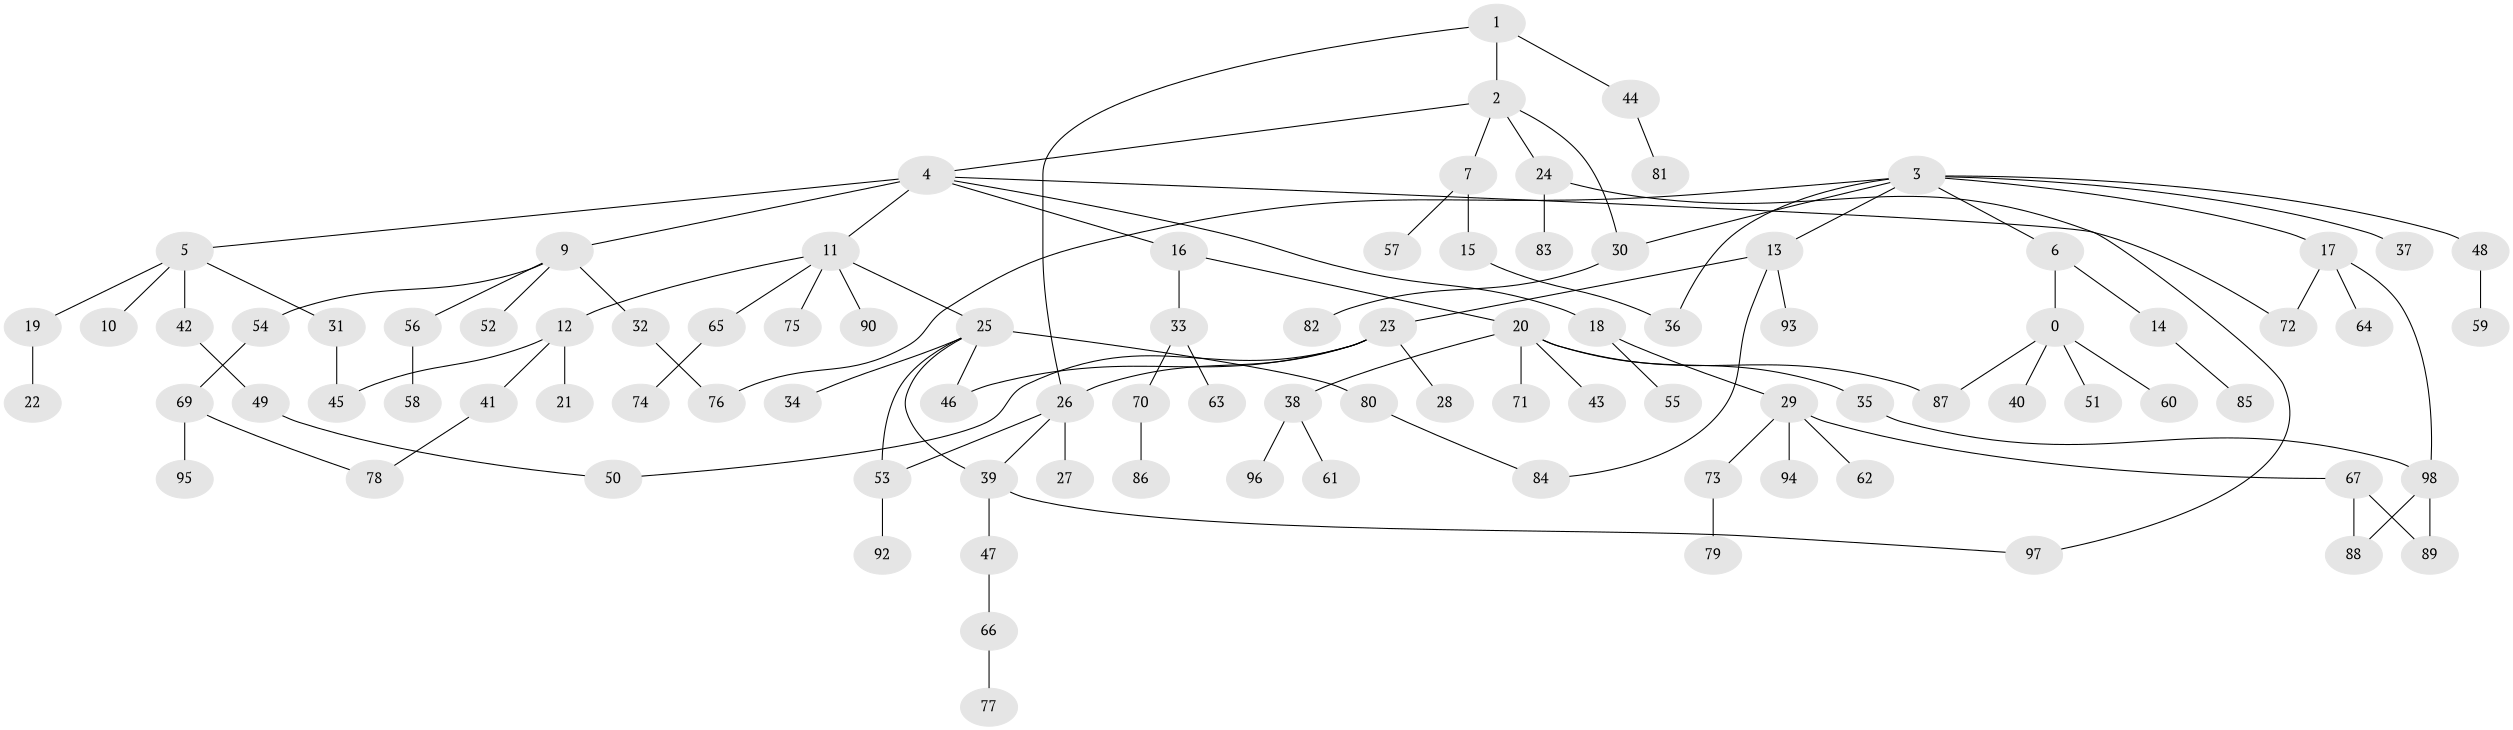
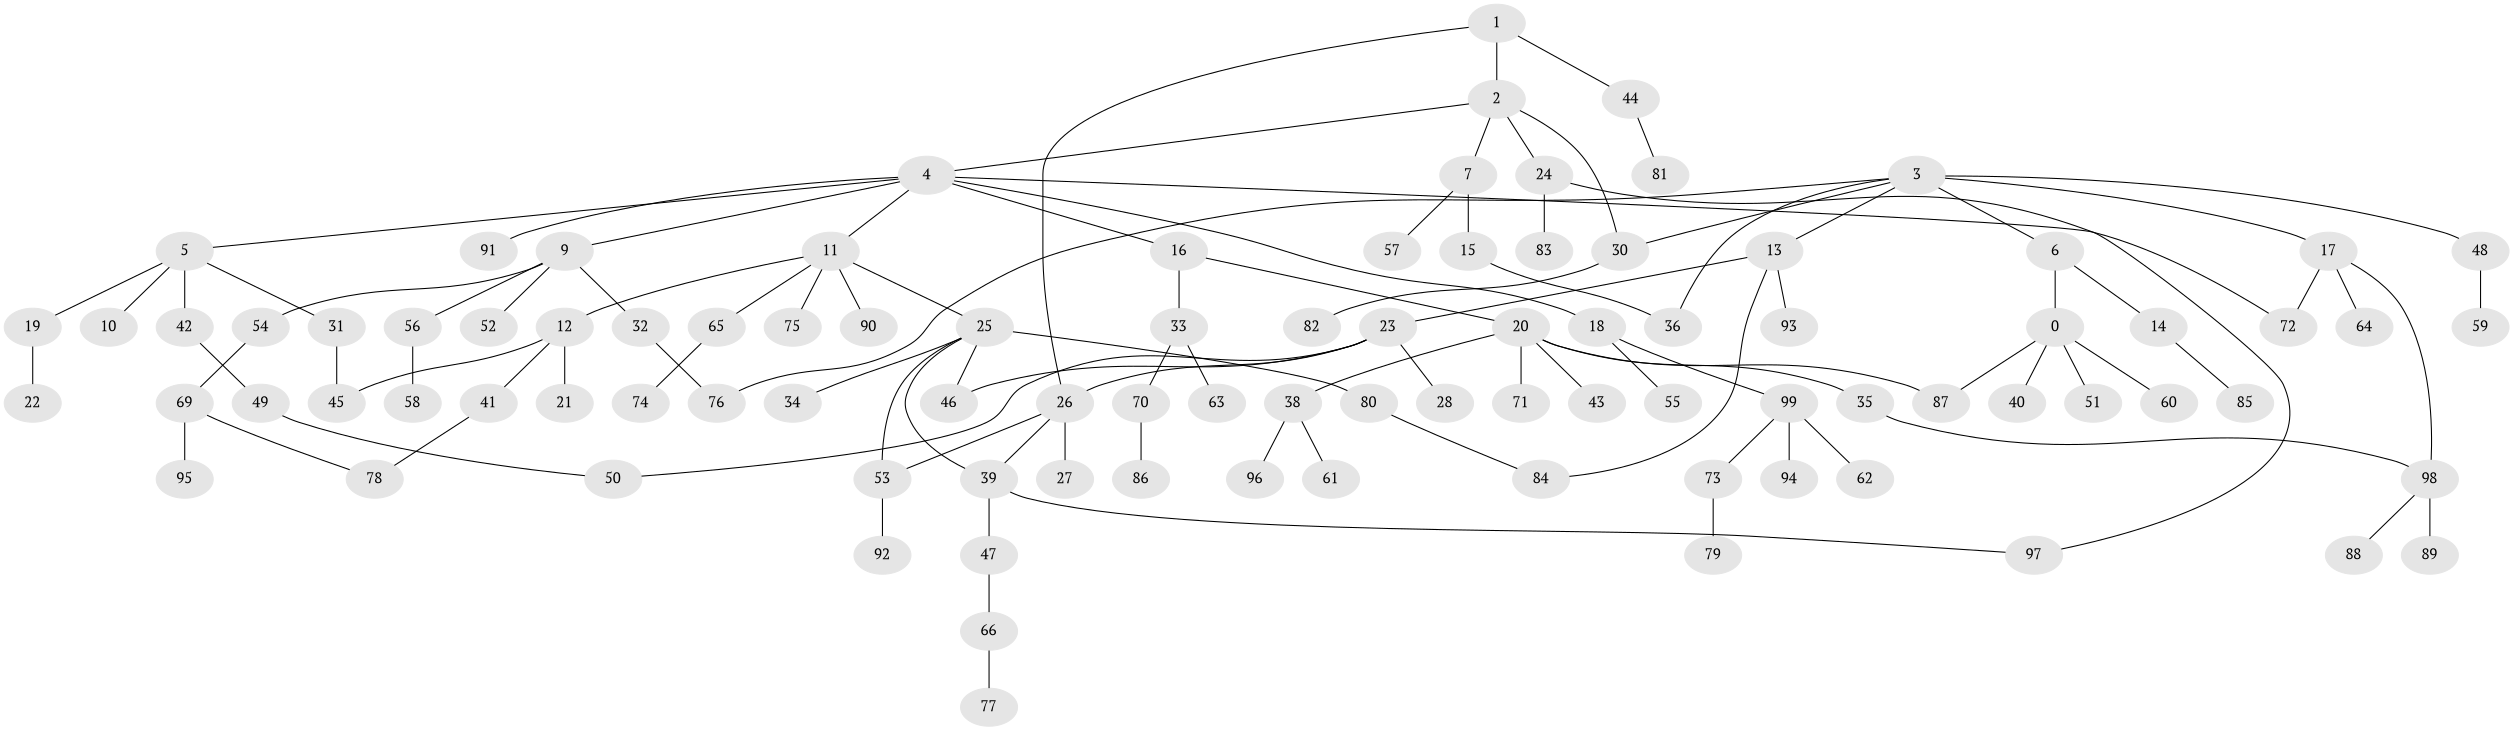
none -> (489, 251)
(2405, 251) -> none
(1789, 403) -> (1789, 403)
(2354, 479) -> none
